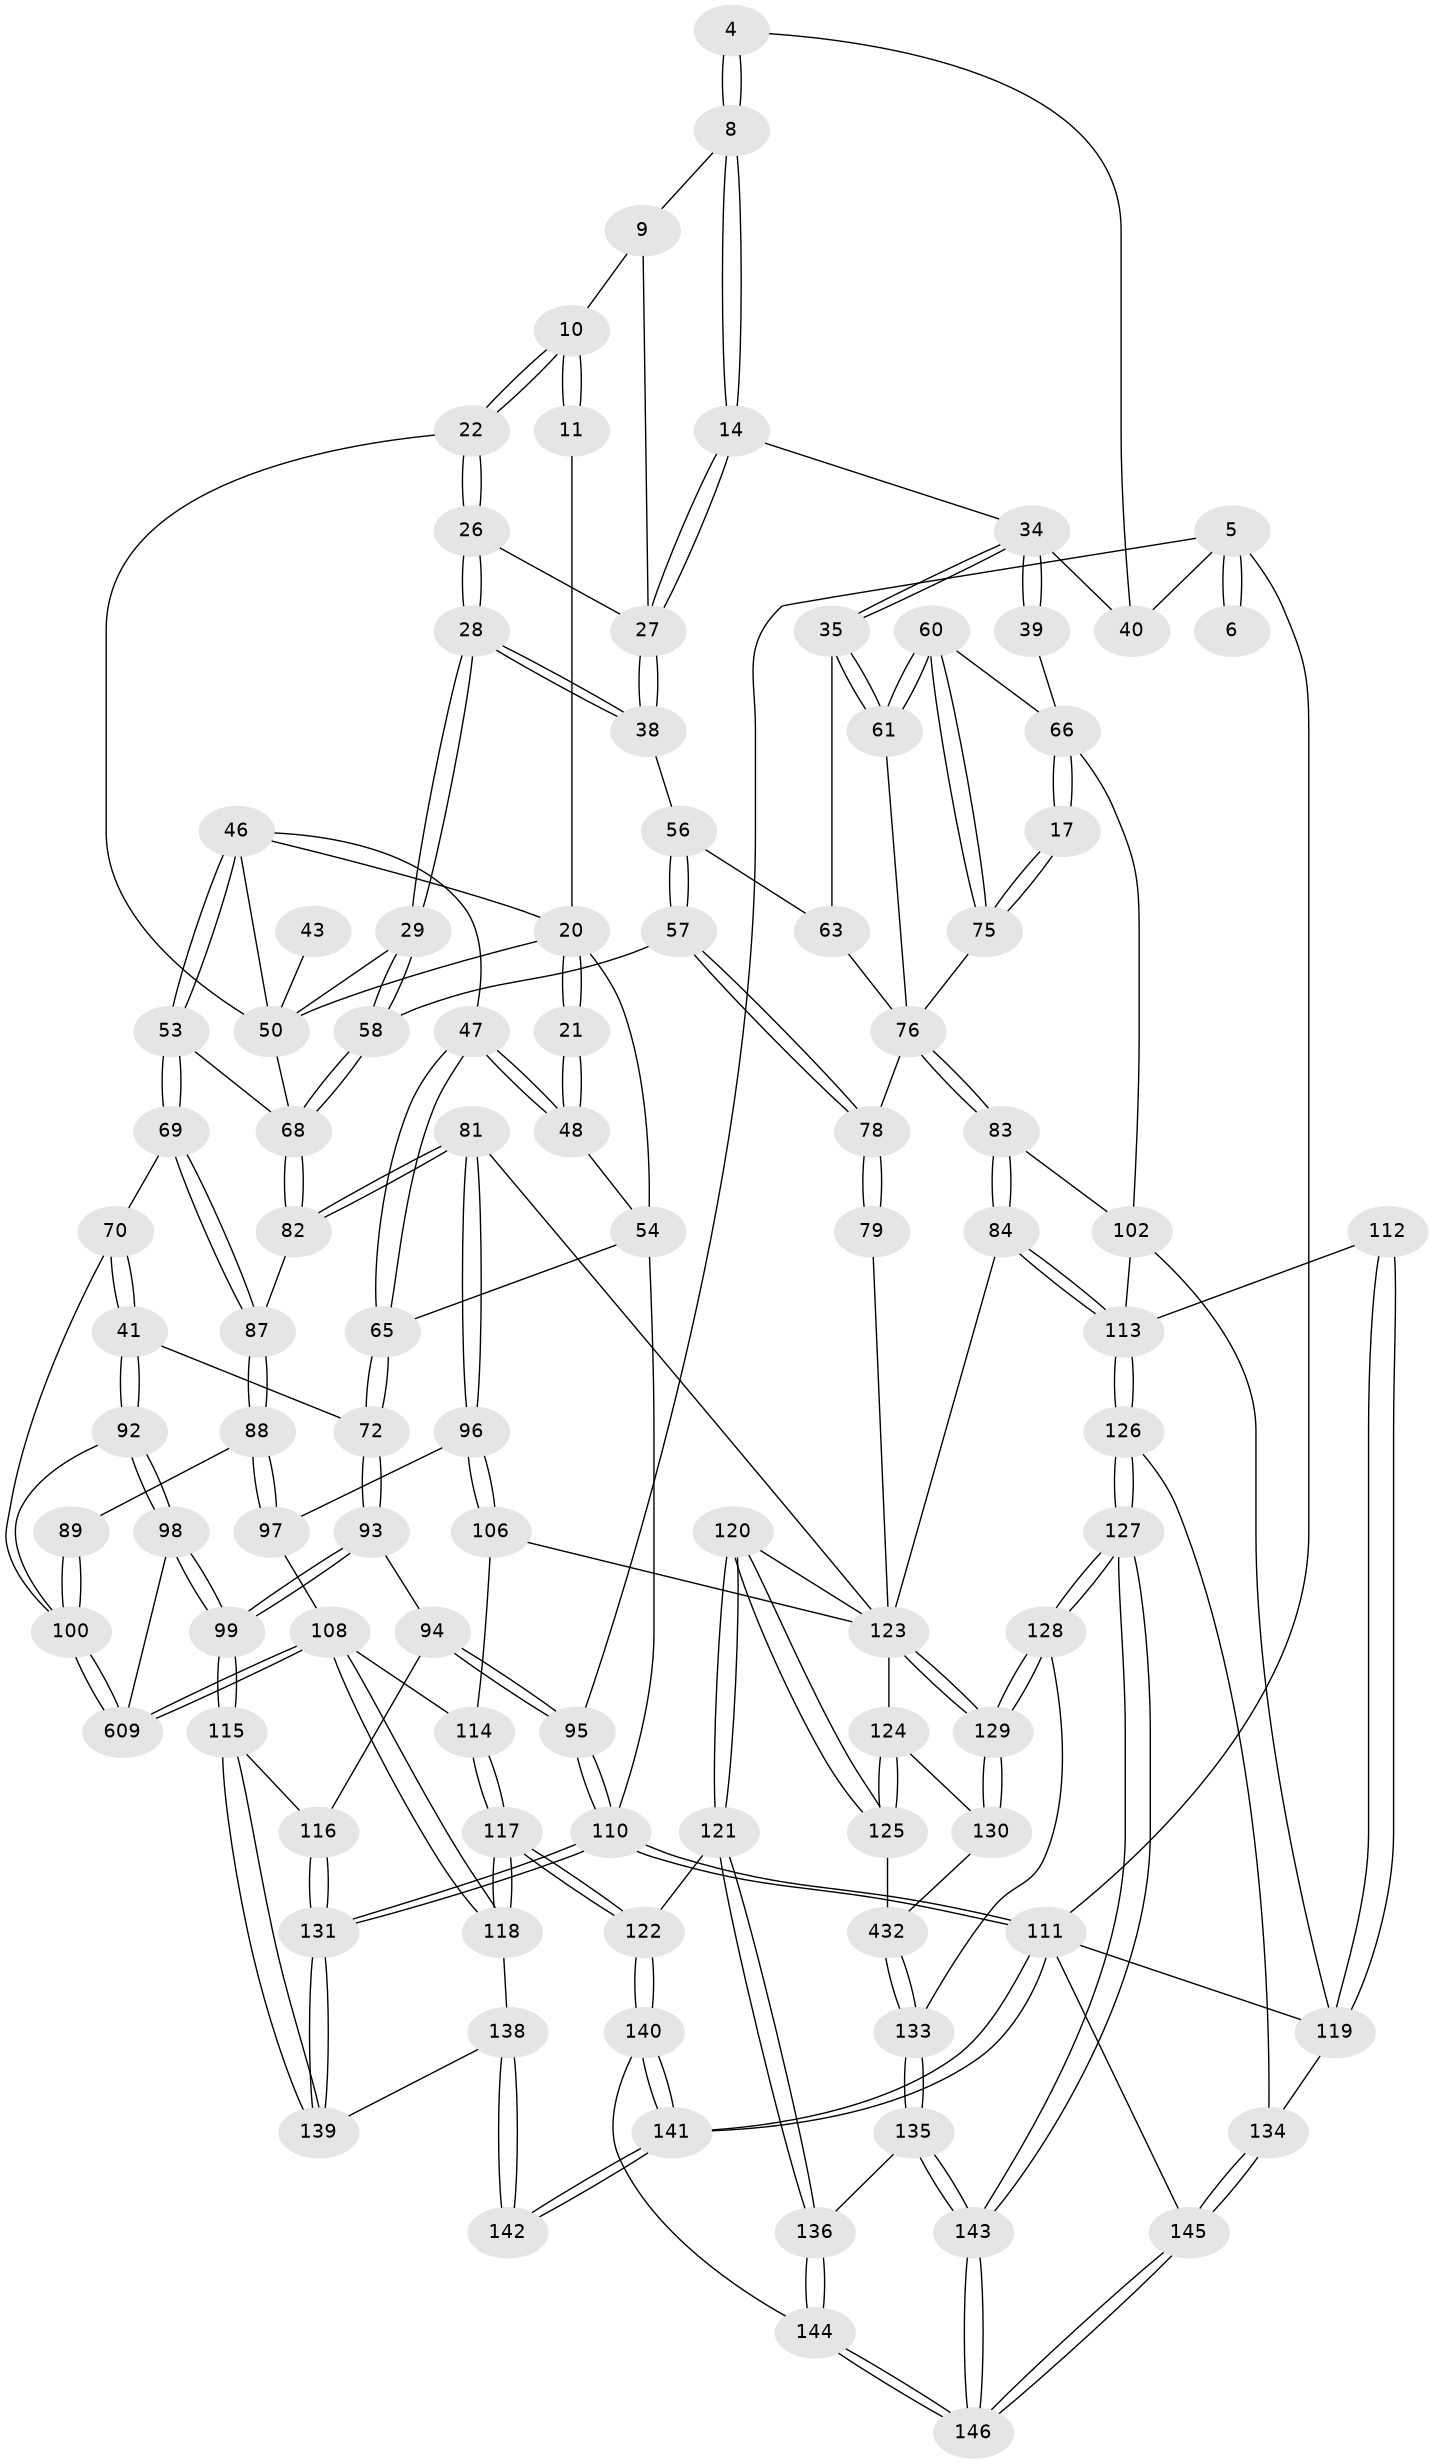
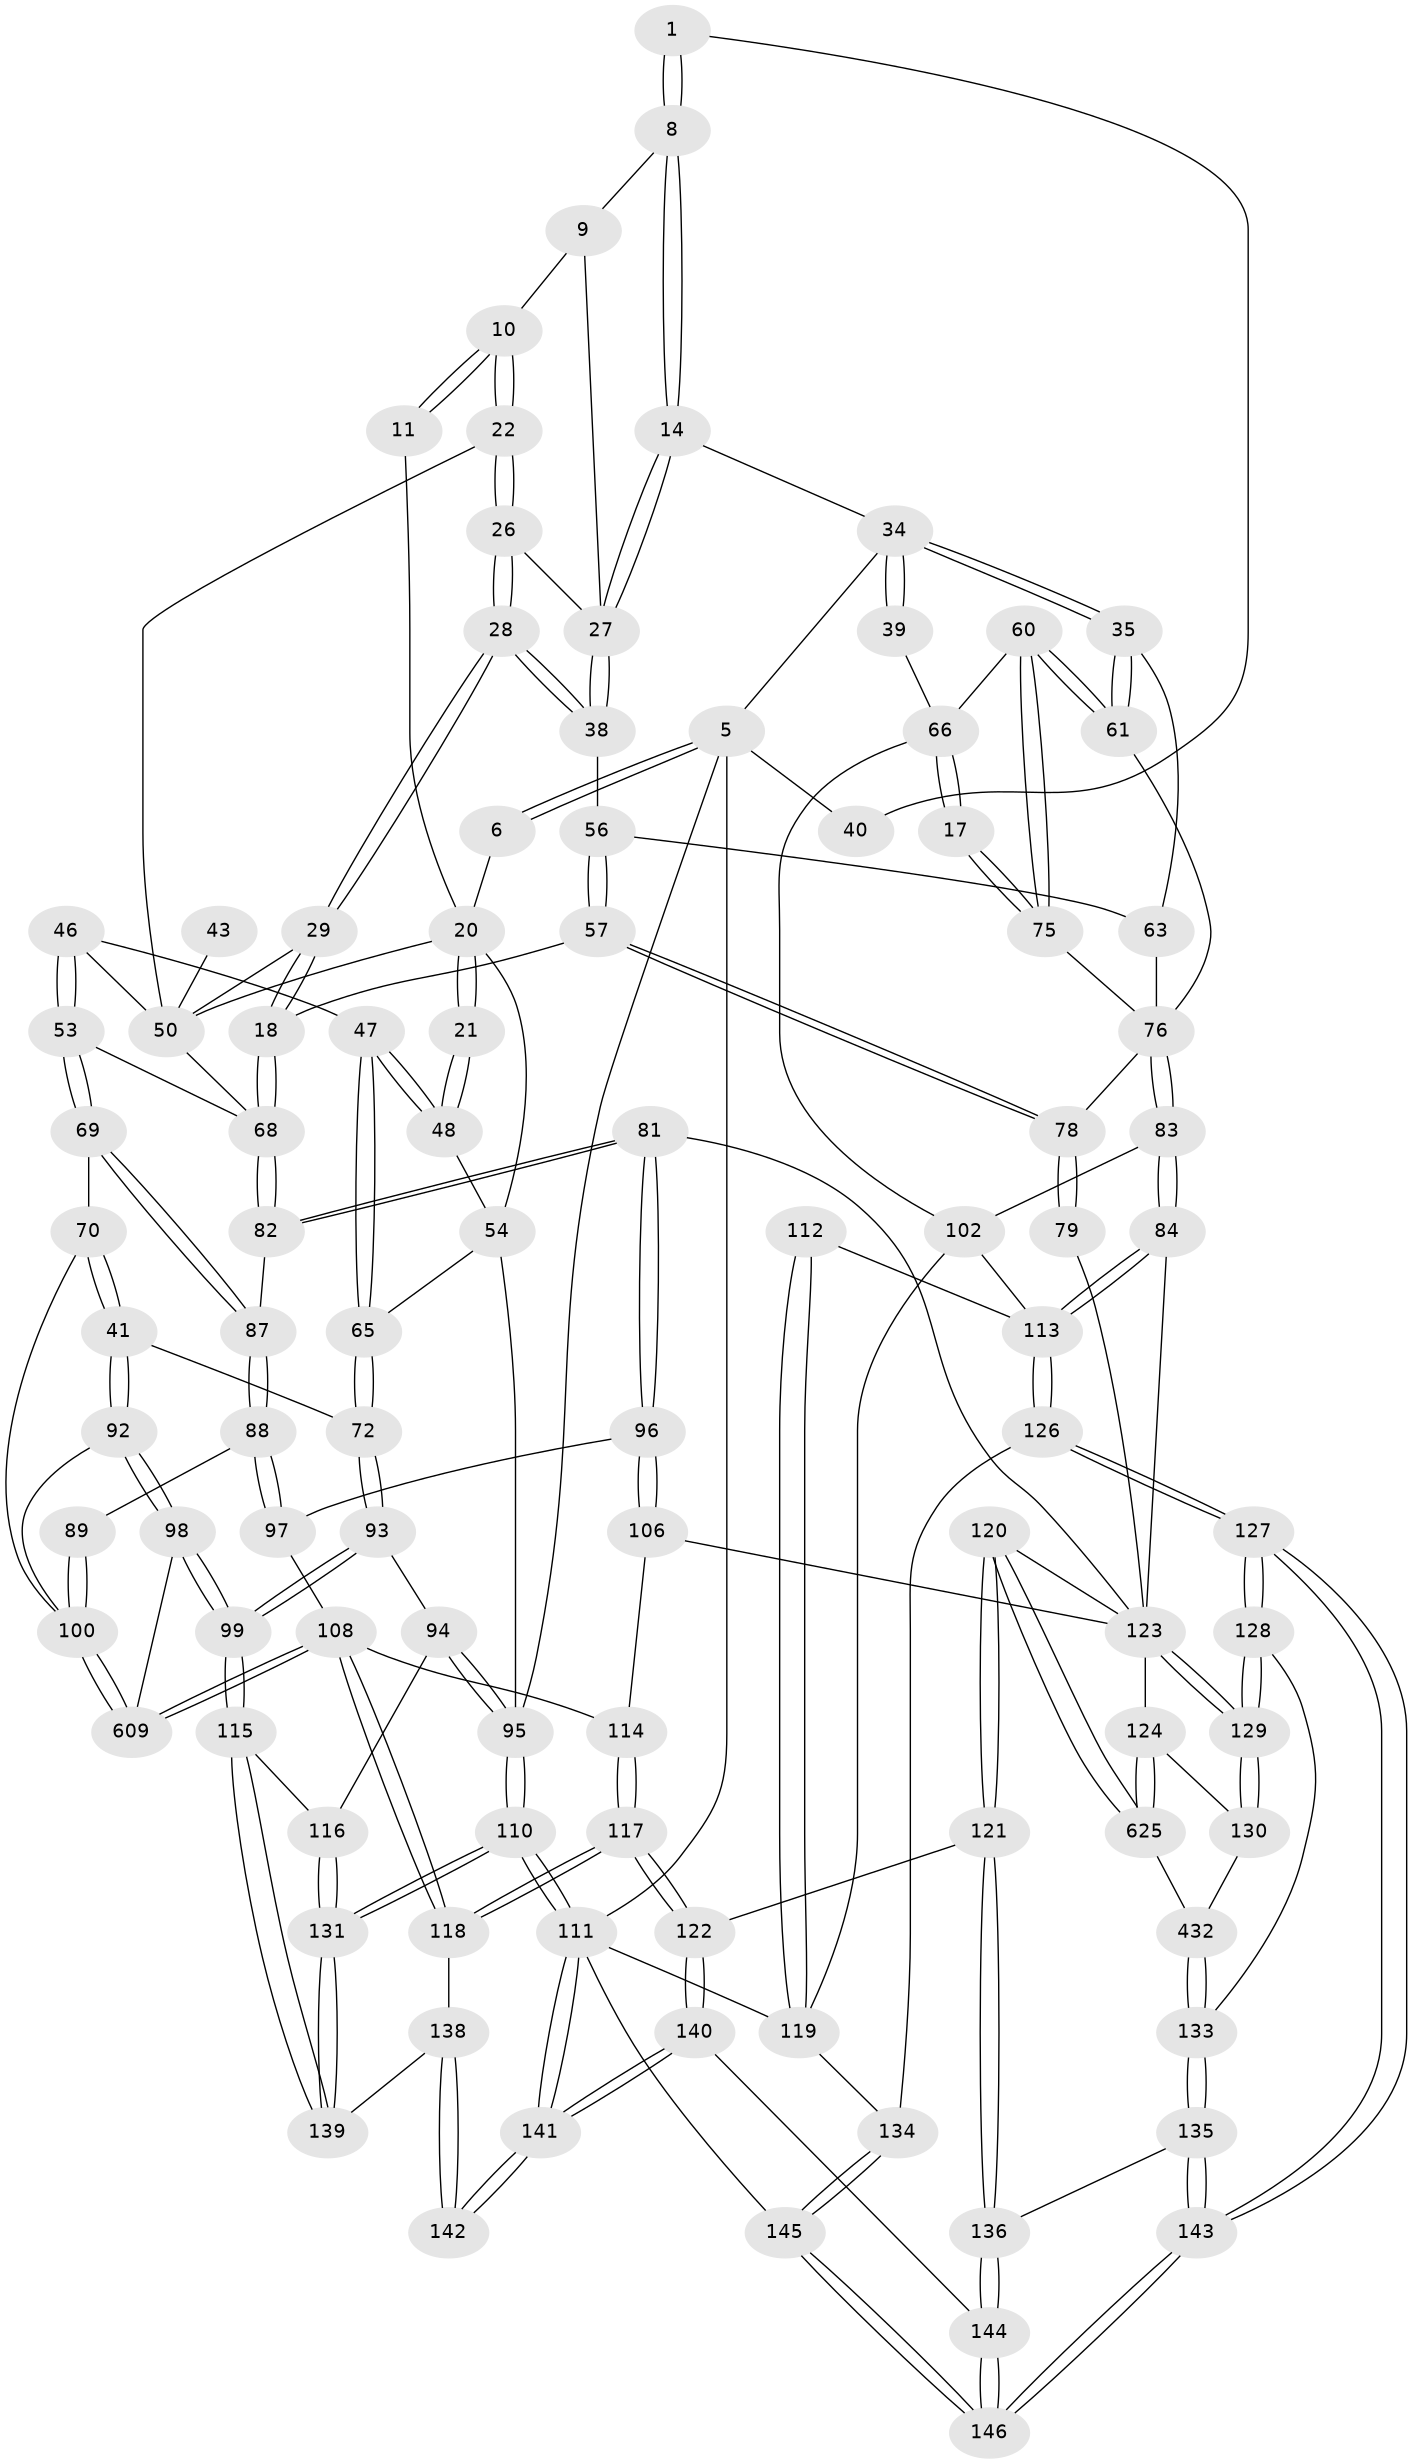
(732, 31) -> (673, 31)
(1082, 581) -> (811, 631)
(407, 876) -> (482, 882)
(372, 1032) -> (267, 1032)
(654, 1534) -> (516, 1482)
(888, 1832) -> (1145, 1832)
